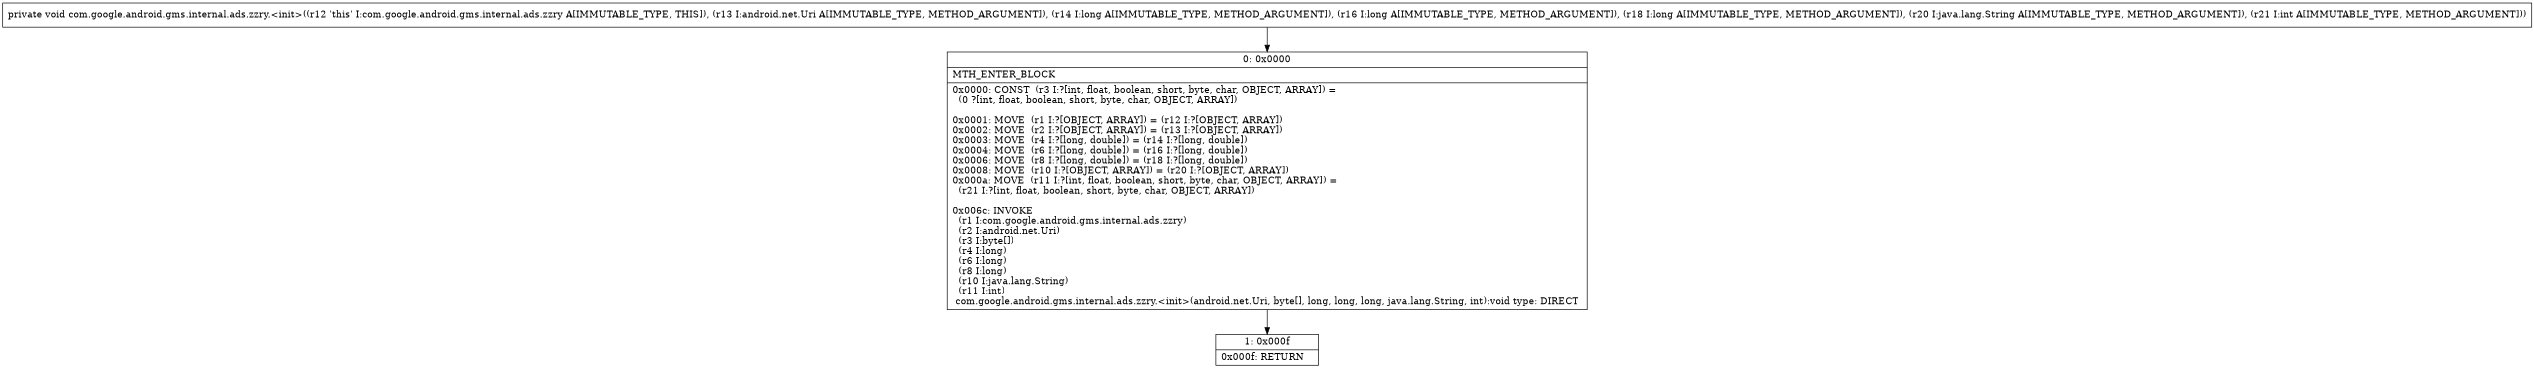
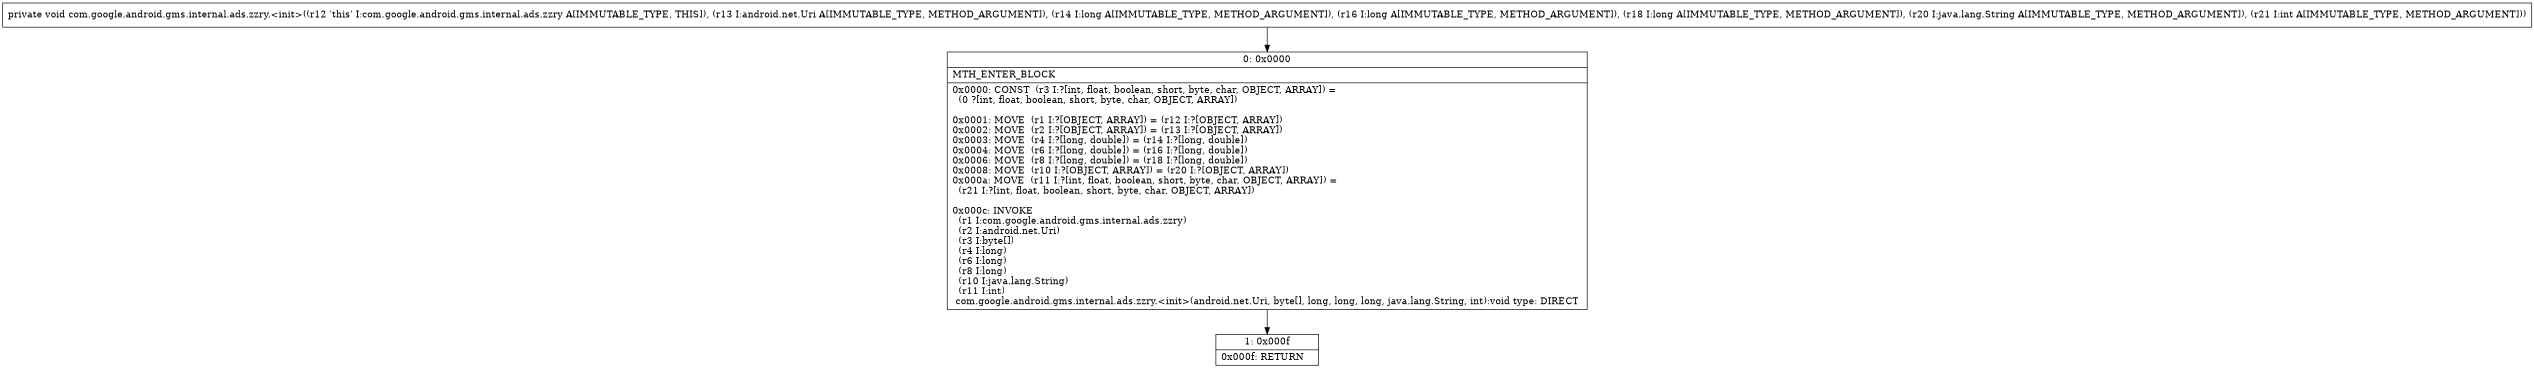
(996, 211) -> (996, 211)
